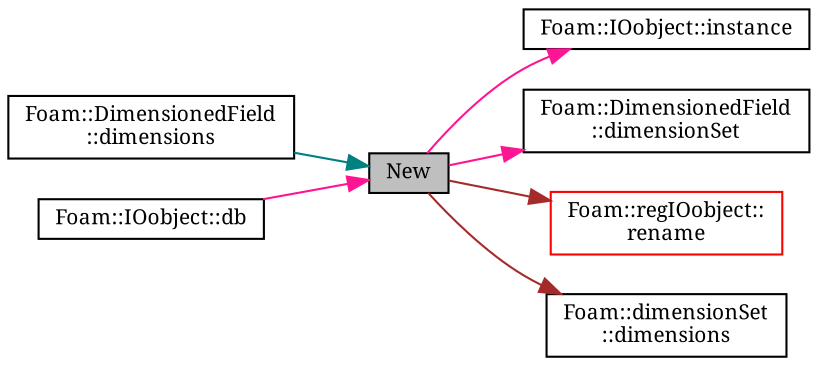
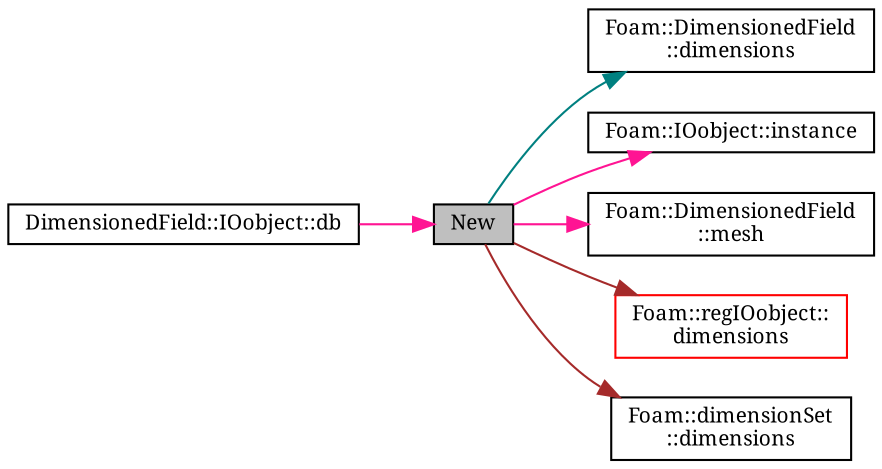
(667, 121) -> (731, 224)
(321, 158) -> (540, 136)
(151, 219) -> (184, 224)
(667, 223) -> (731, 326)
